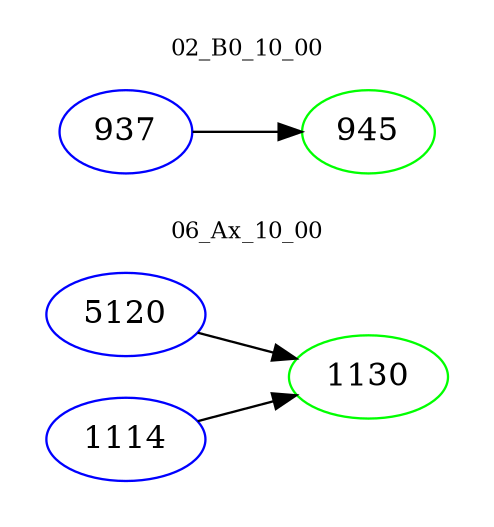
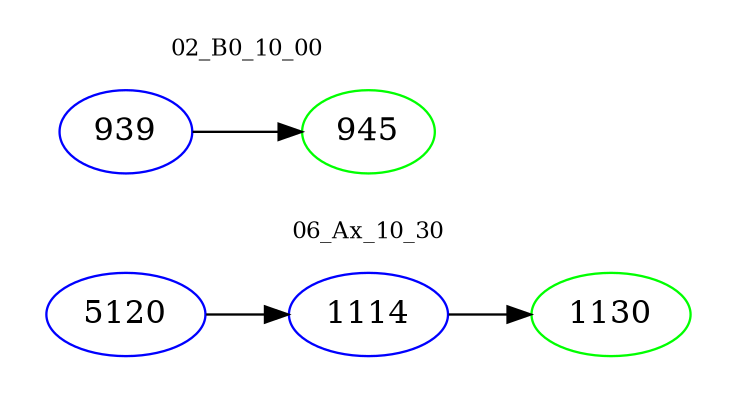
(126, 132) -> (126, 132)
(247, 232) -> (368, 232)
(236, 343) -> (235, 314)
